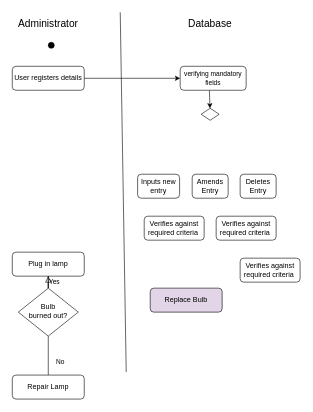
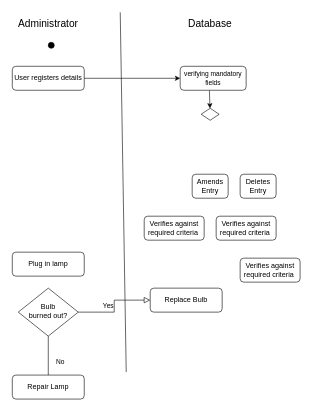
(159, 186) -> none
(48, 278) -> (114, 310)
(186, 300) -> (186, 300)
